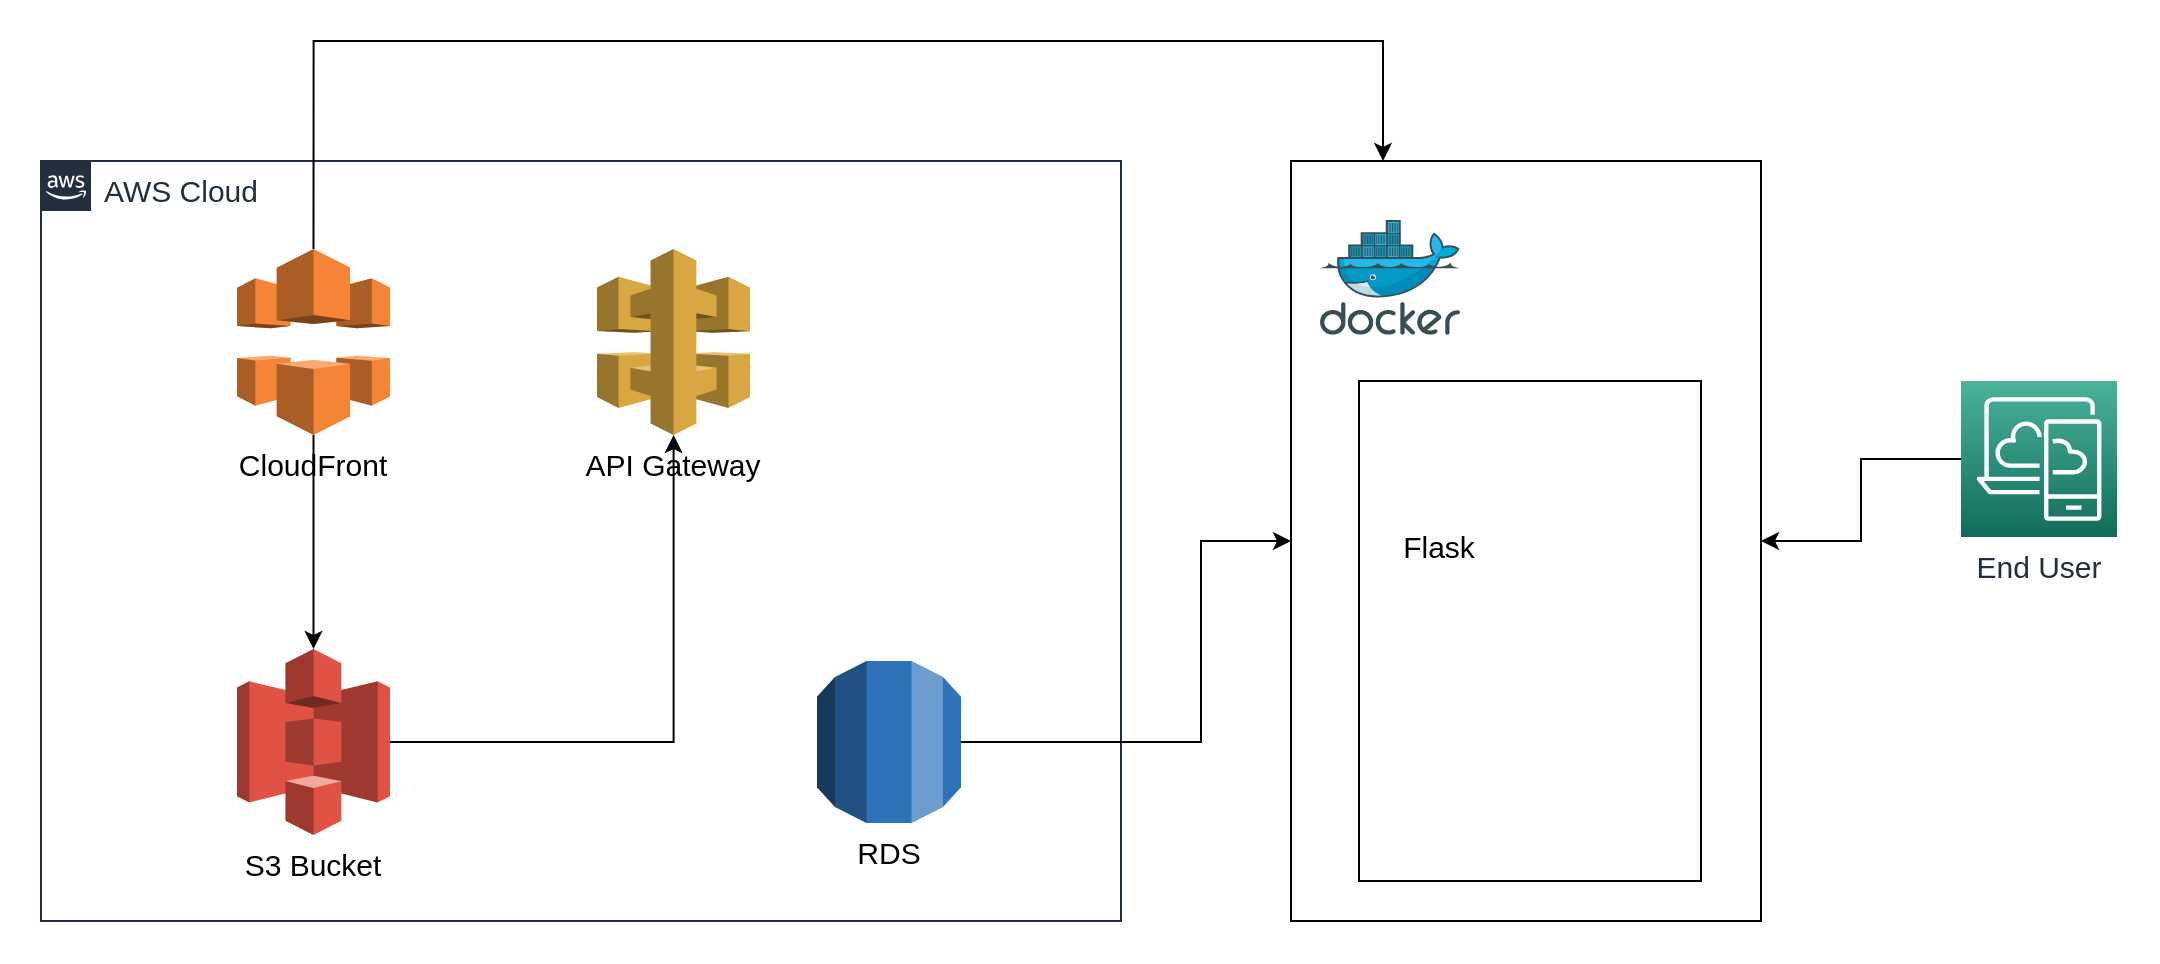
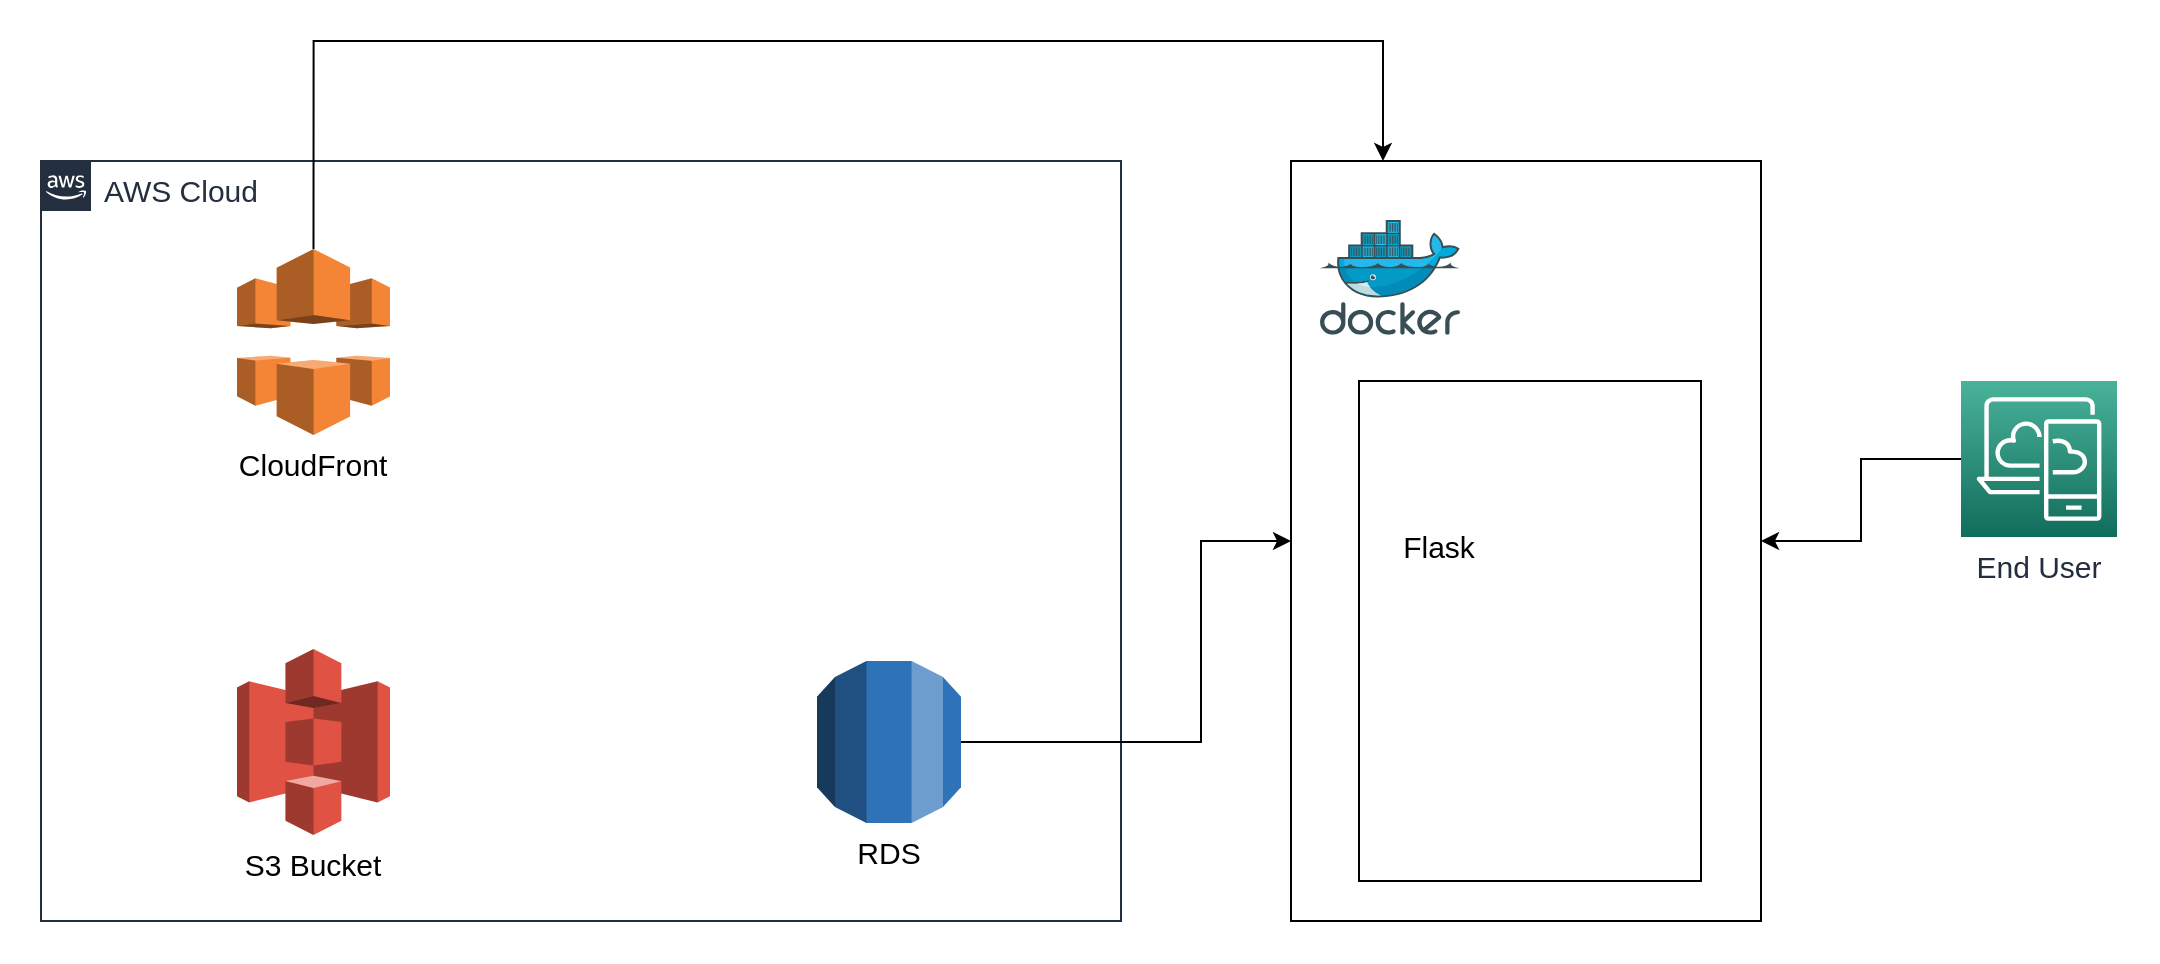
(674, 342) -> none
(314, 555) -> none
(674, 737) -> none
